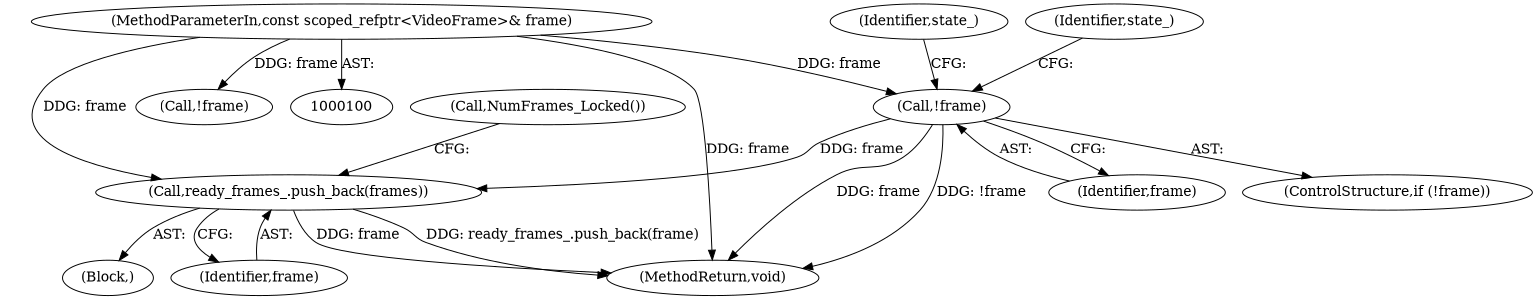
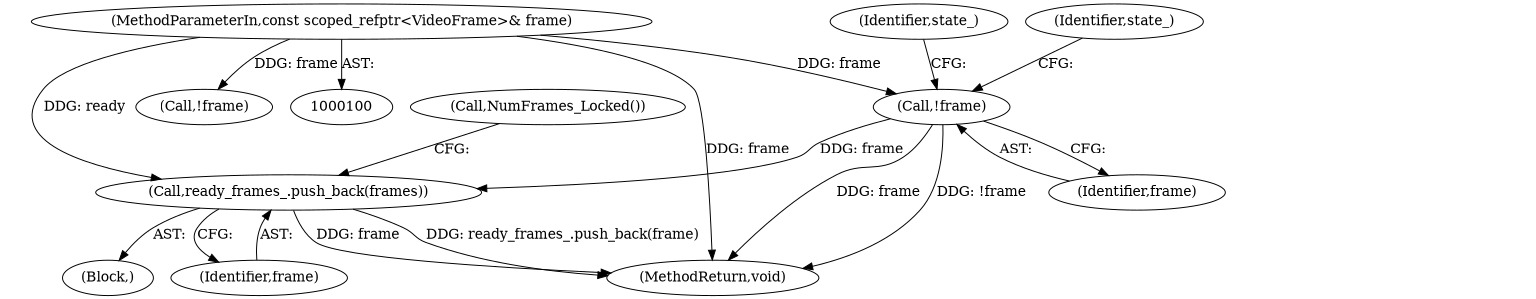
(85, 107) -> (85, 107)
(1387, 192) -> none
